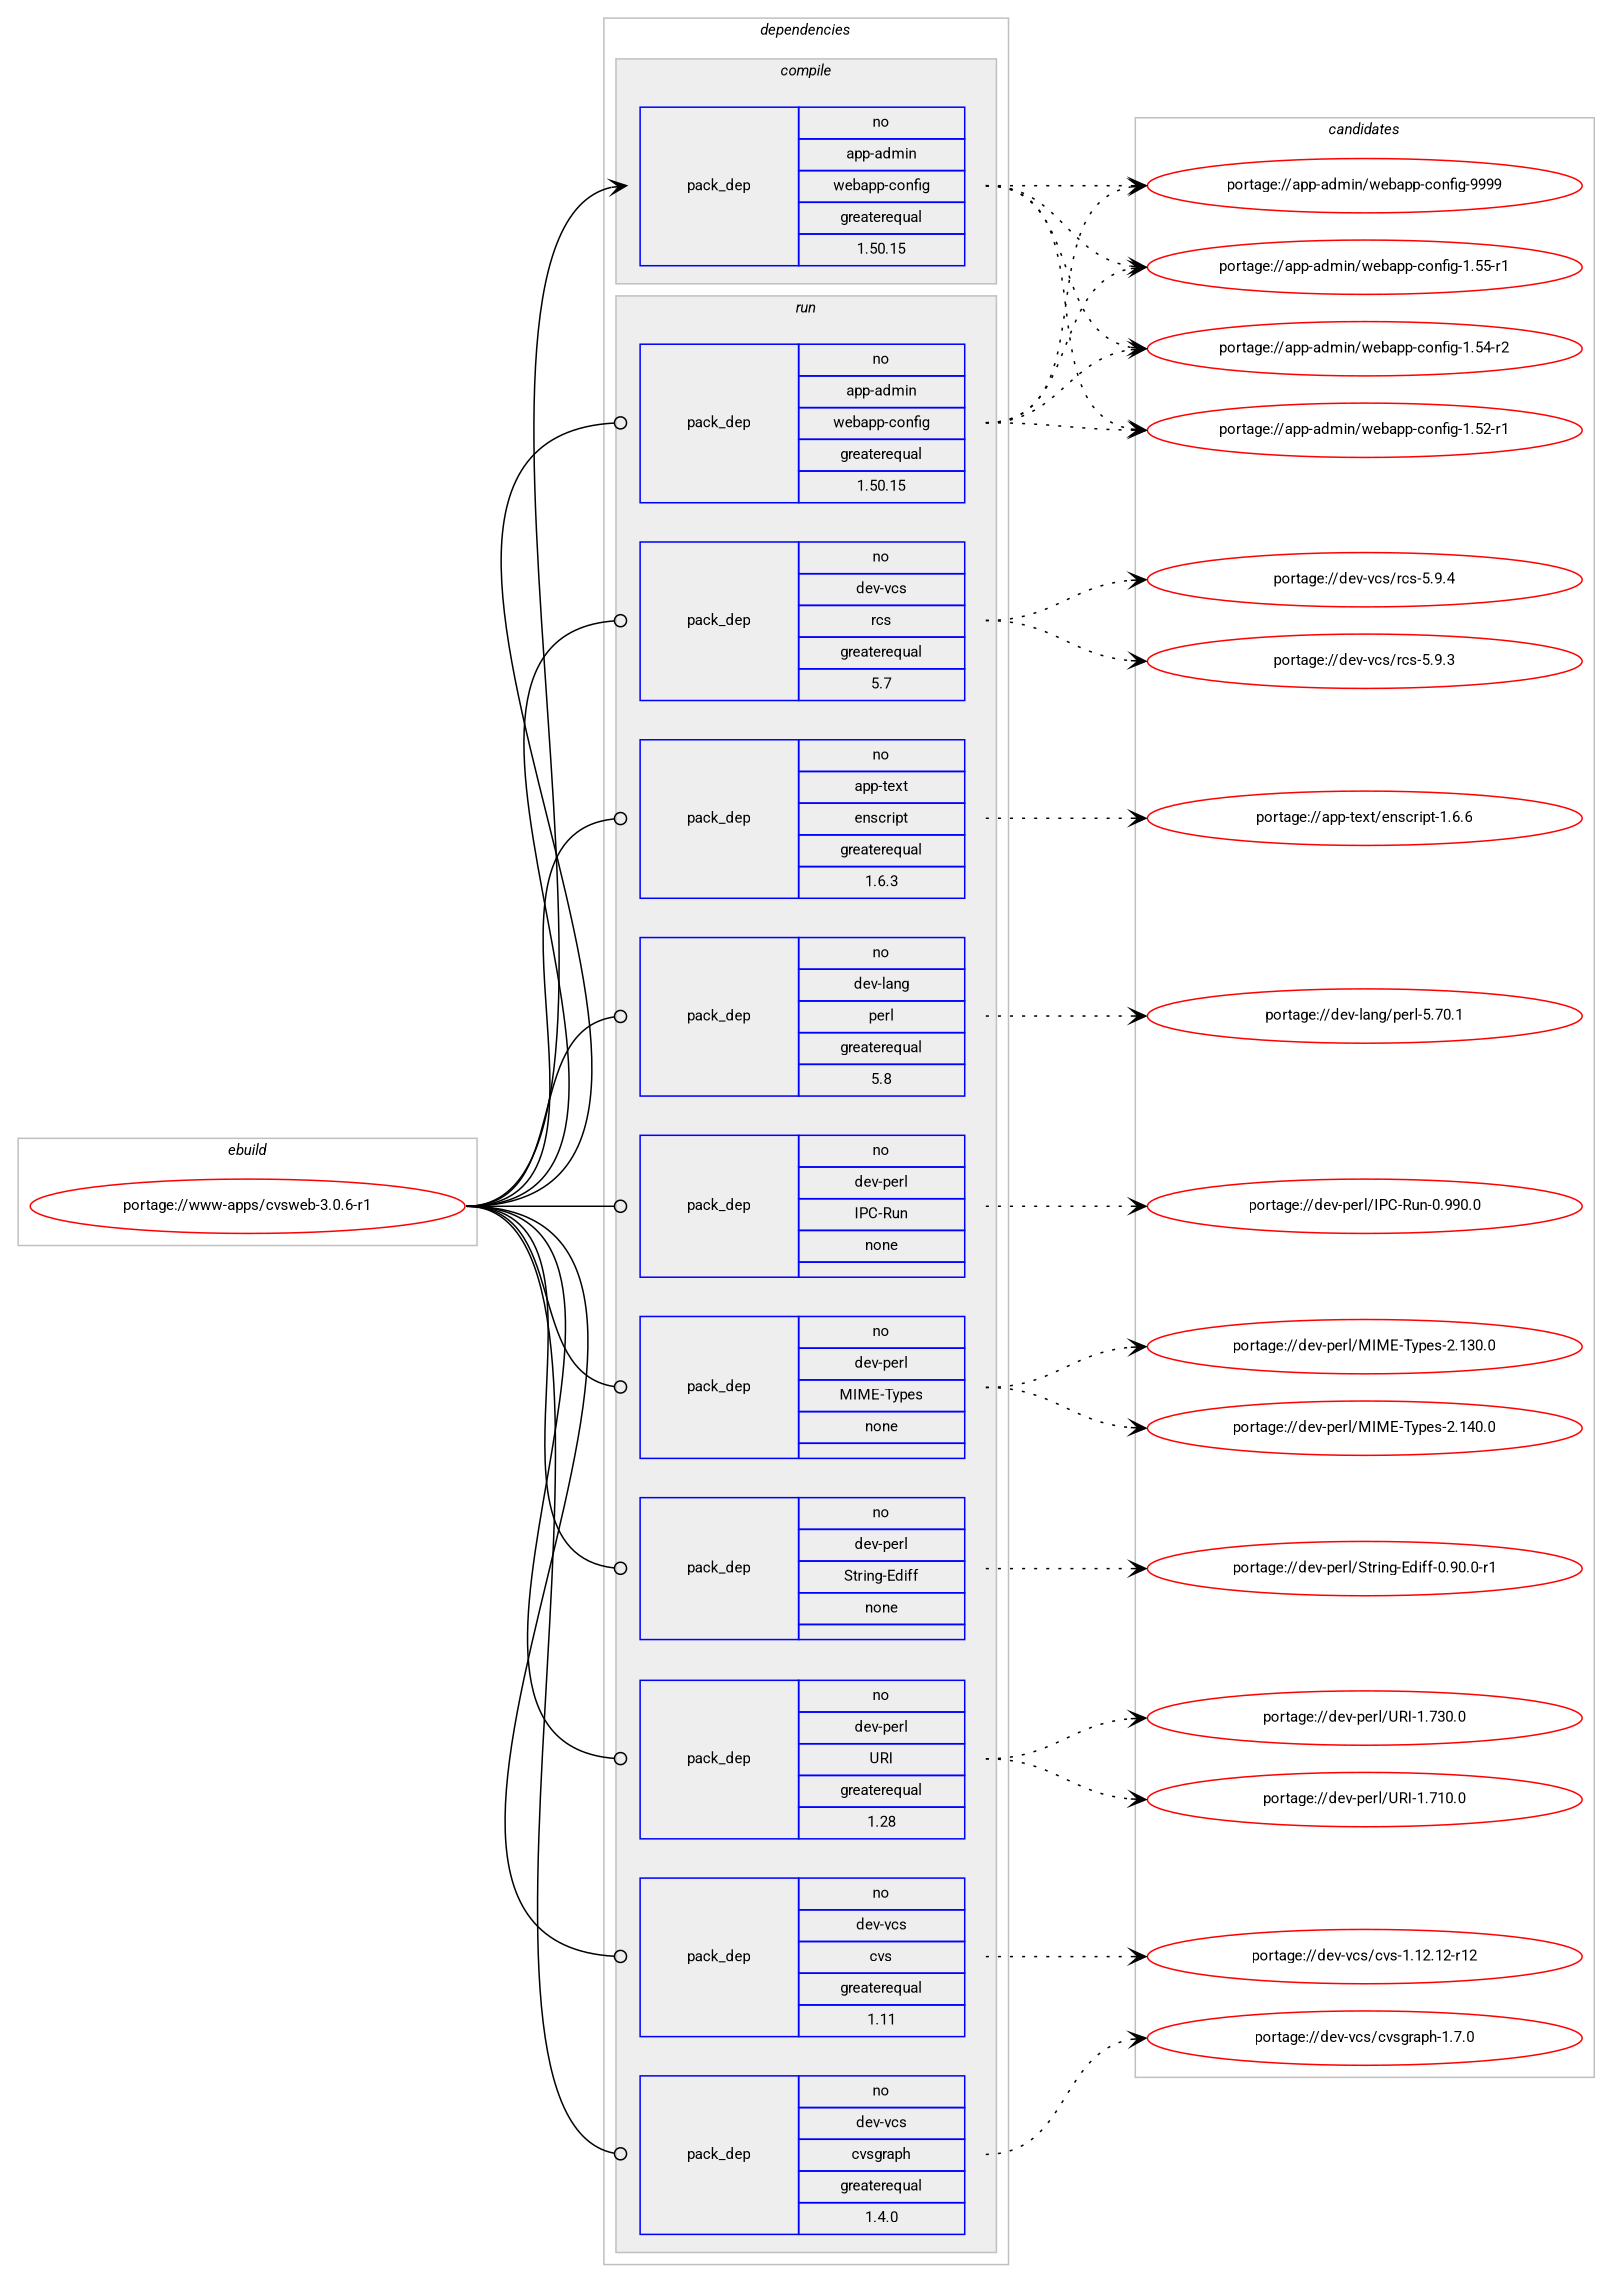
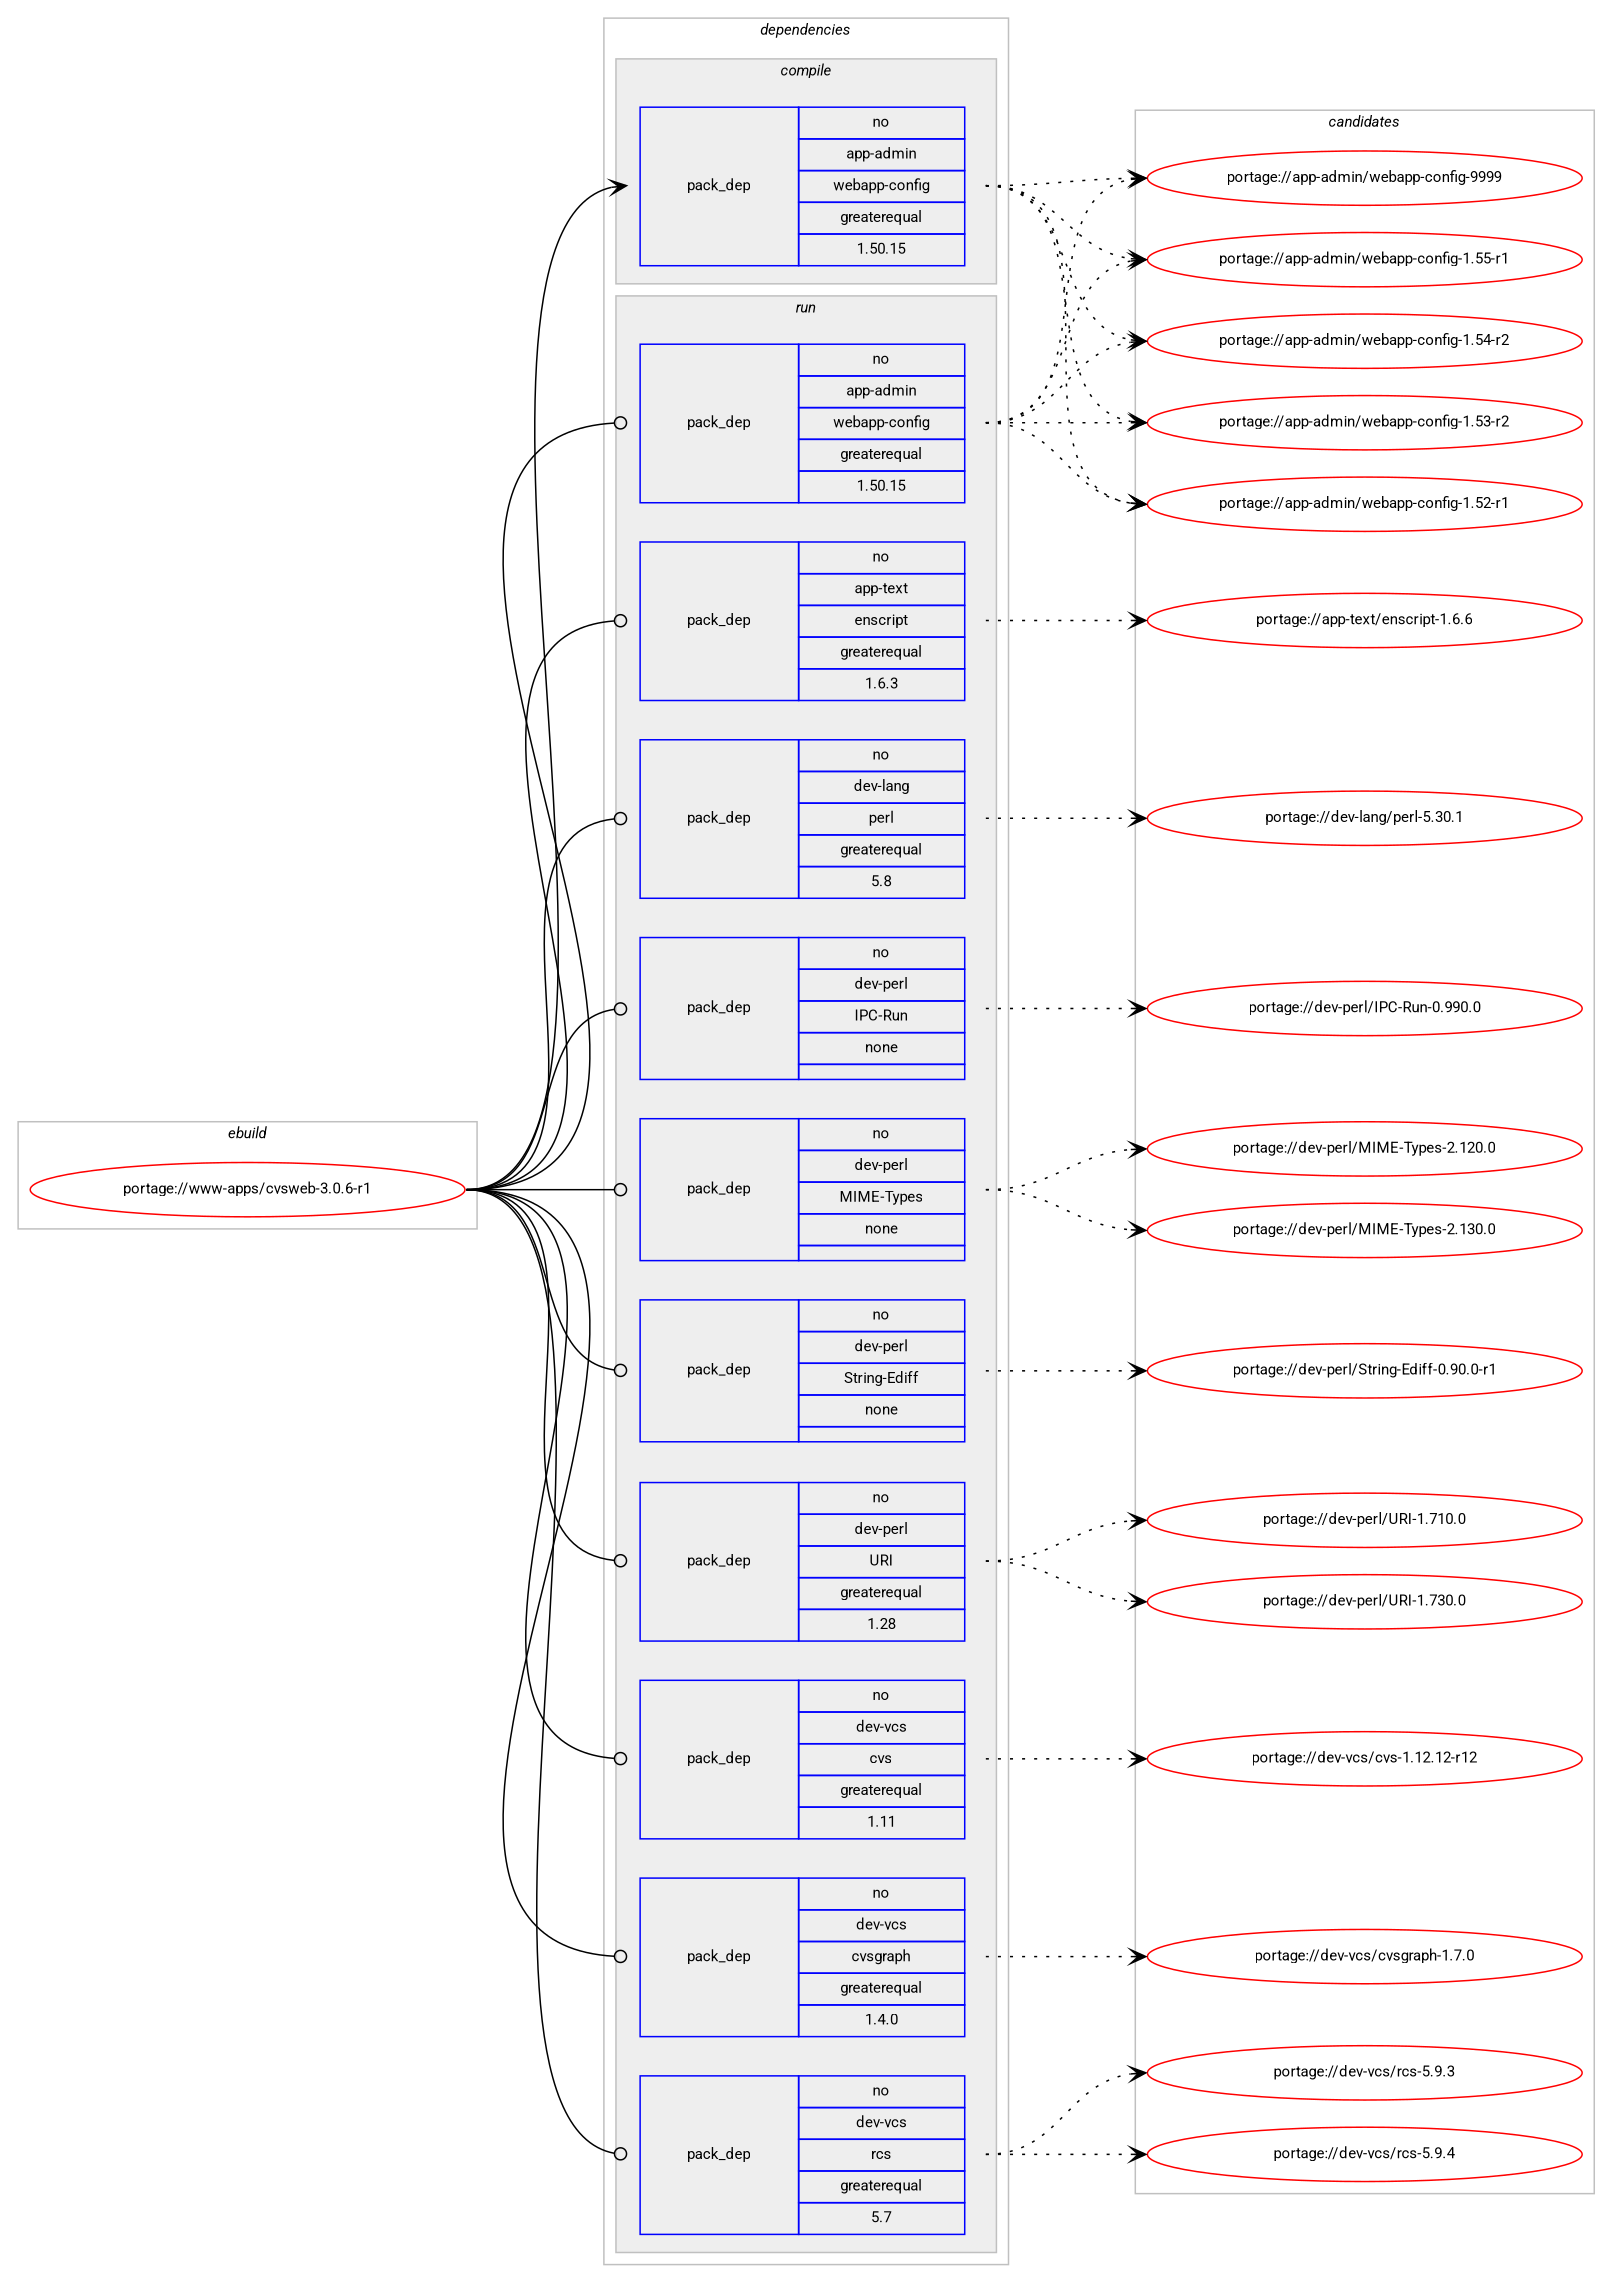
none -> (1365, 423)
(1365, 1016) -> (1365, 818)
(1365, 1428) -> (1365, 1149)
